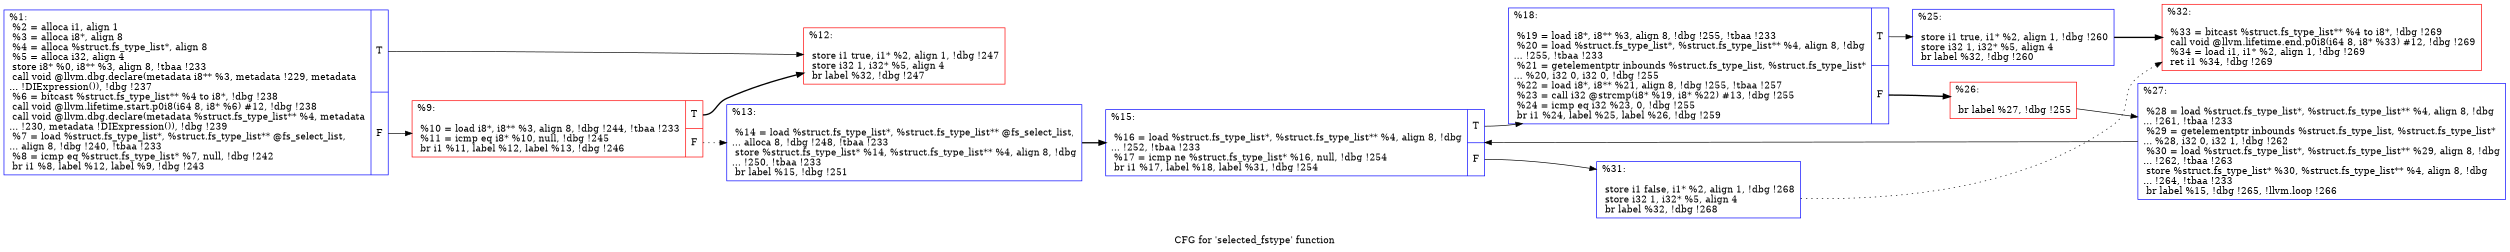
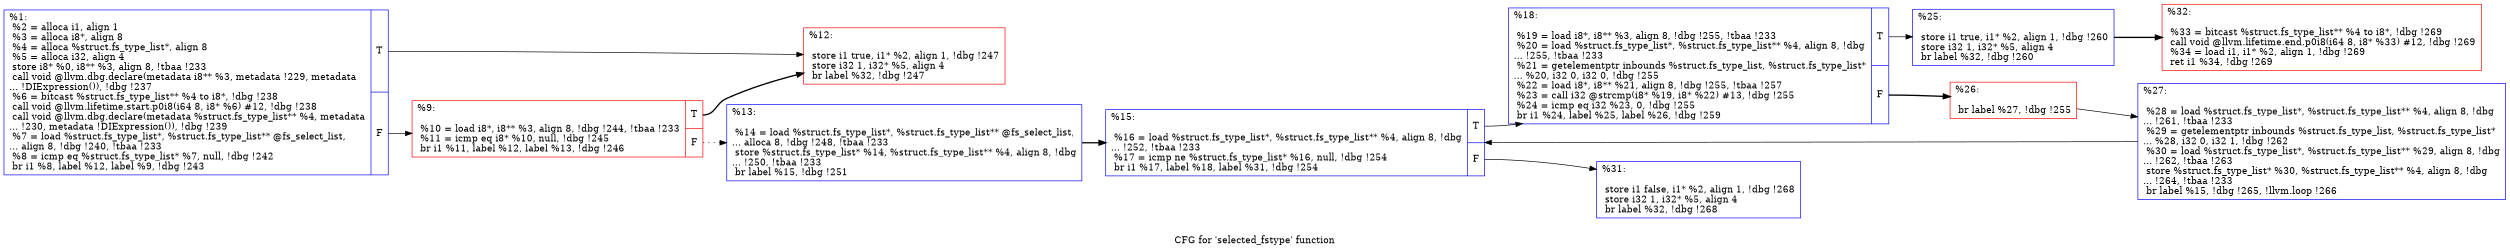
(2001, 177) -> none
